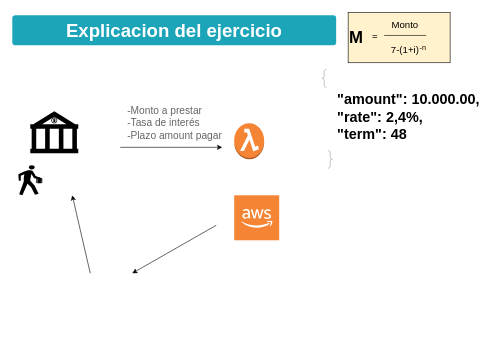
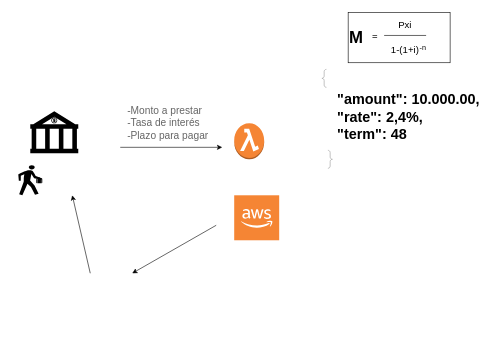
(405, 24) -> (405, 24)
(174, 30) -> none
(399, 38) -> (399, 38)
(405, 51) -> (405, 51)
(178, 124) -> (172, 124)
